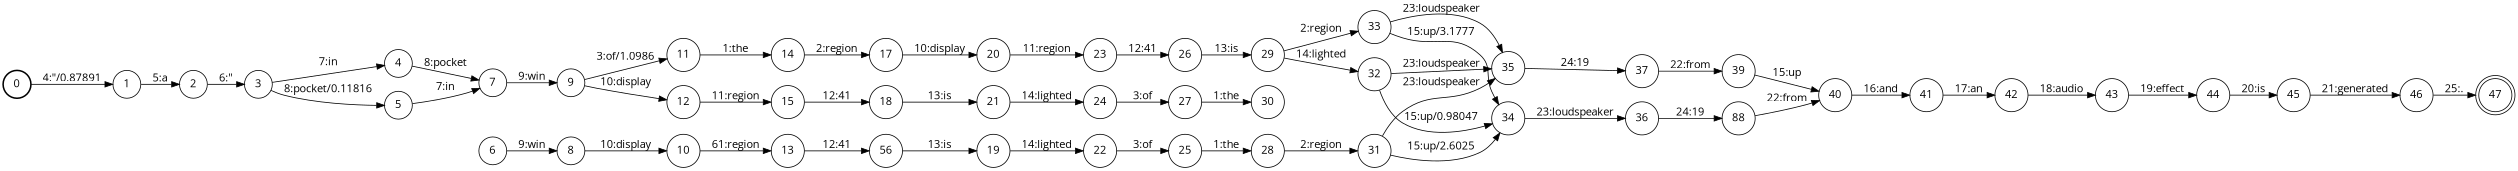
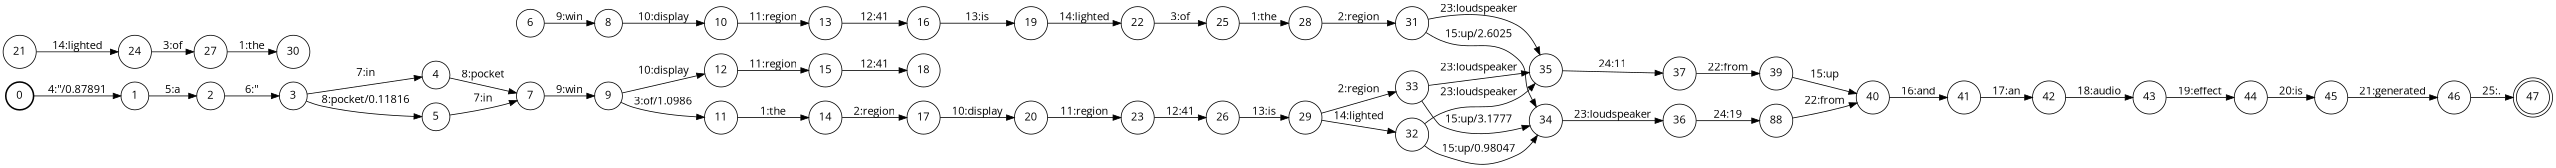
(1575, 63) -> (1613, 65)
(936, 102) -> none
(736, 145) -> (773, 17)
(886, 151) -> (924, 23)
